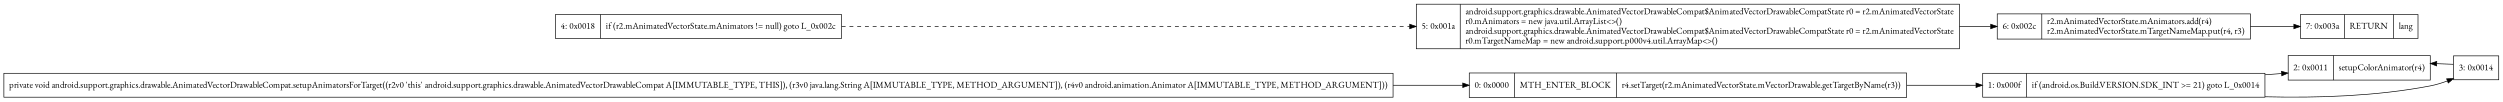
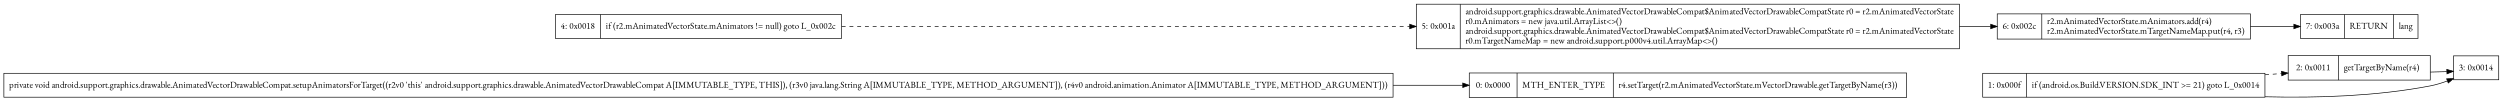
(2445, 64) -> (2439, 72)
(2382, 67) -> (2382, 67)
(2273, 74) -> (2273, 74)
(1566, 85) -> (1564, 85)
(1941, 85) -> none
